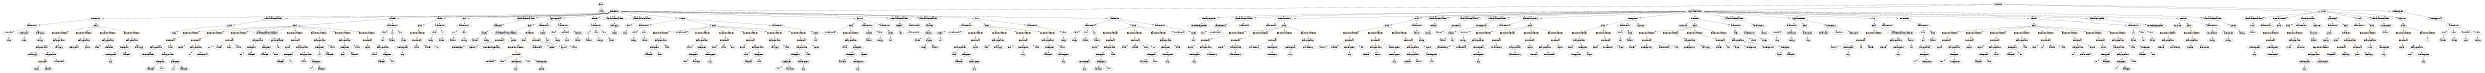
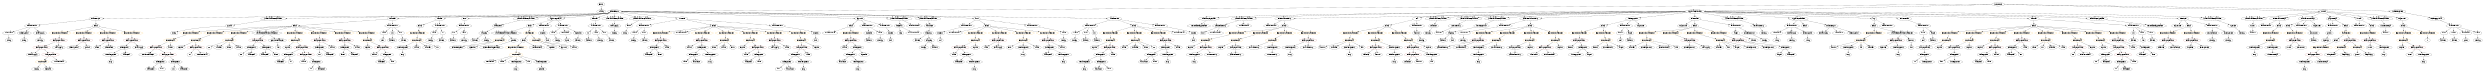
(1417, 19) -> (1417, 19)
